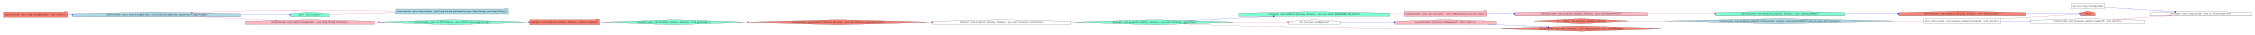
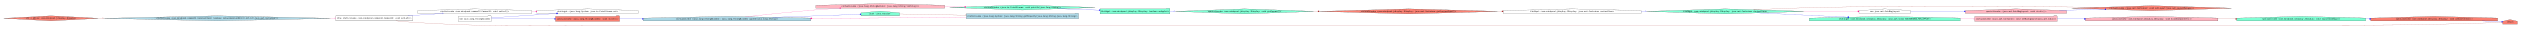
none -> (523, 19)
(565, 22) -> (1135, 11)
